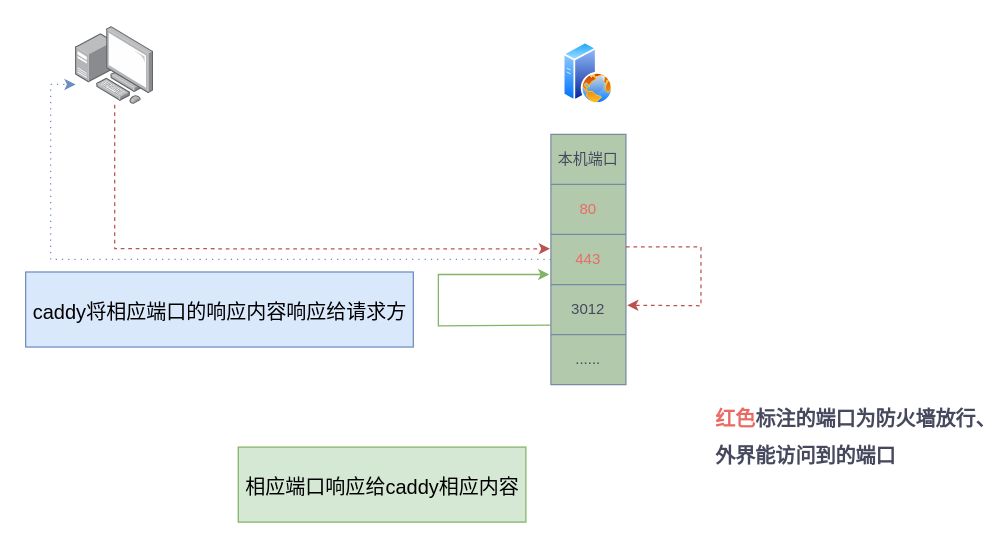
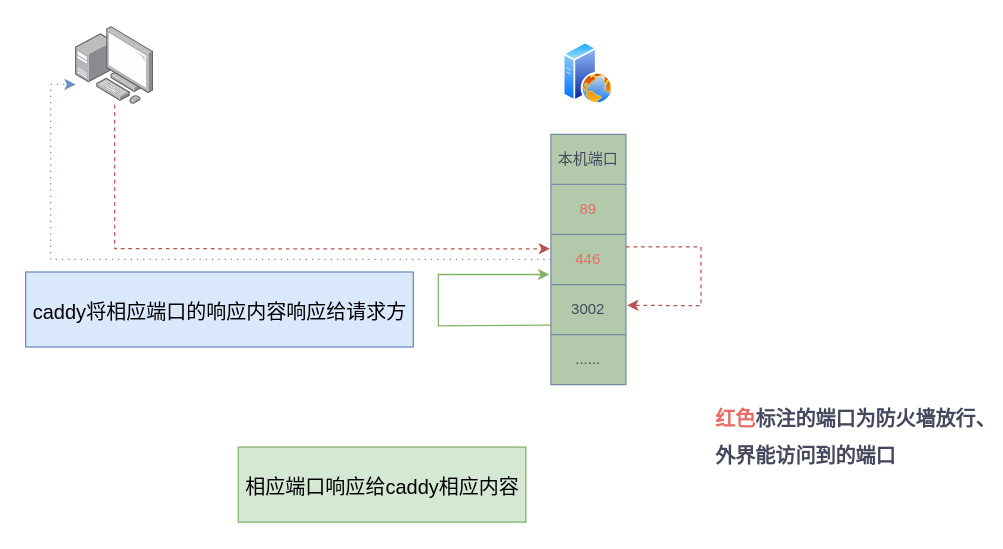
(588, 209) -> (588, 209)
(588, 259) -> (588, 259)
(588, 309) -> (588, 309)
